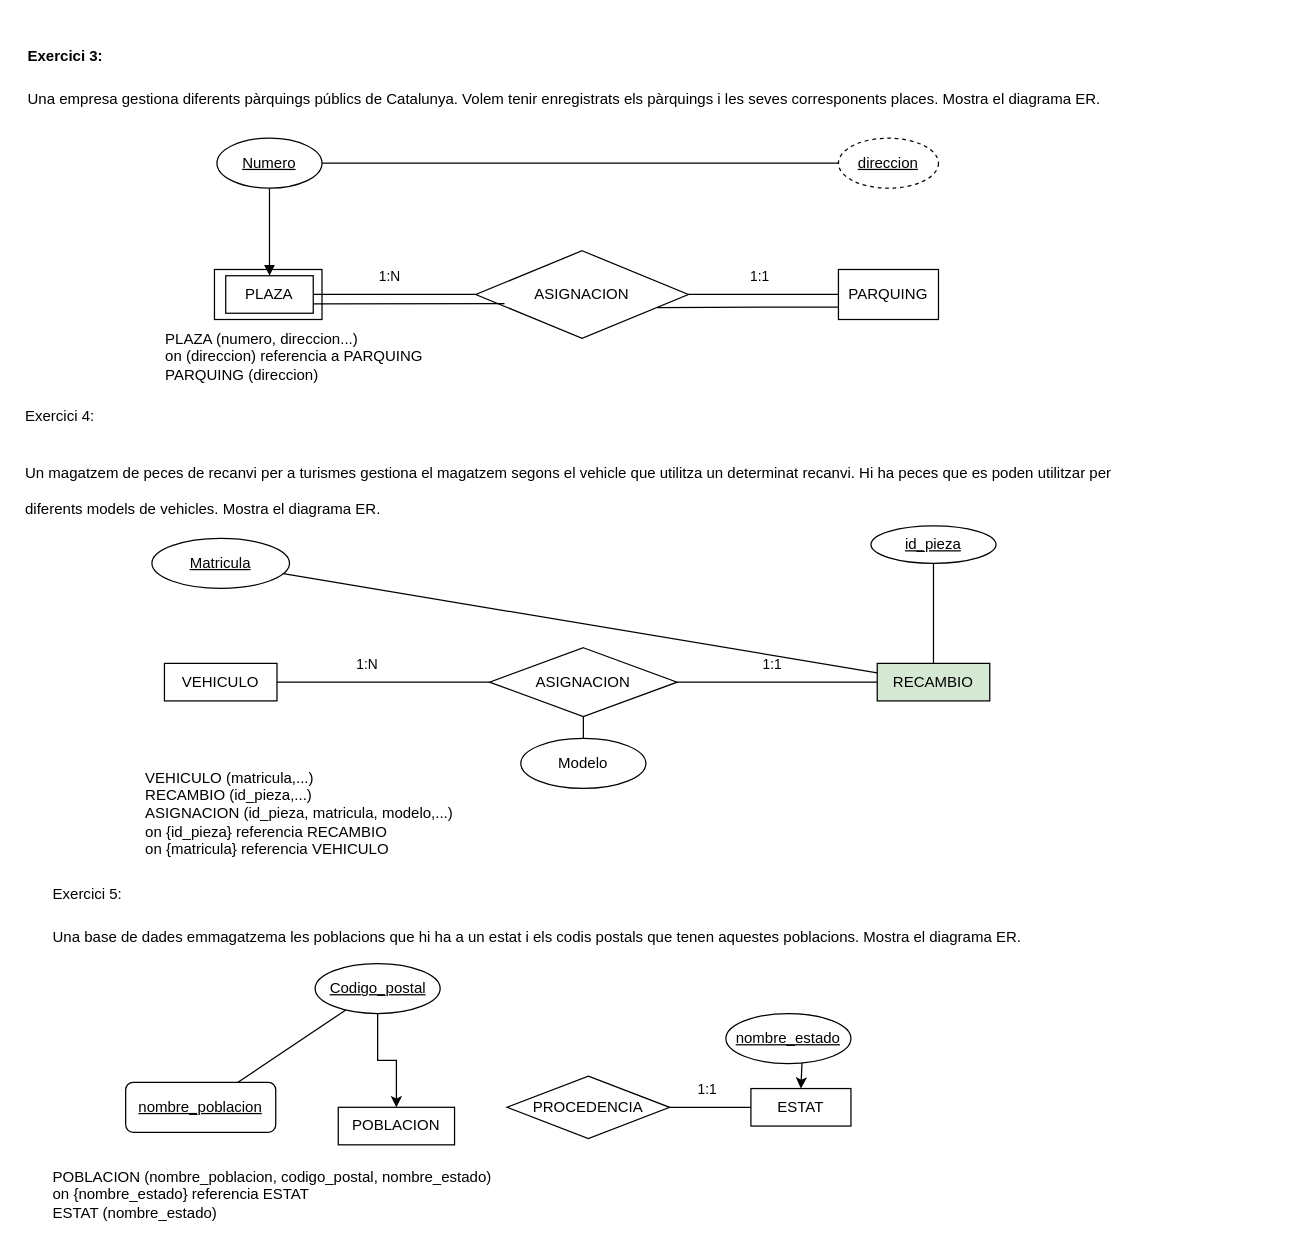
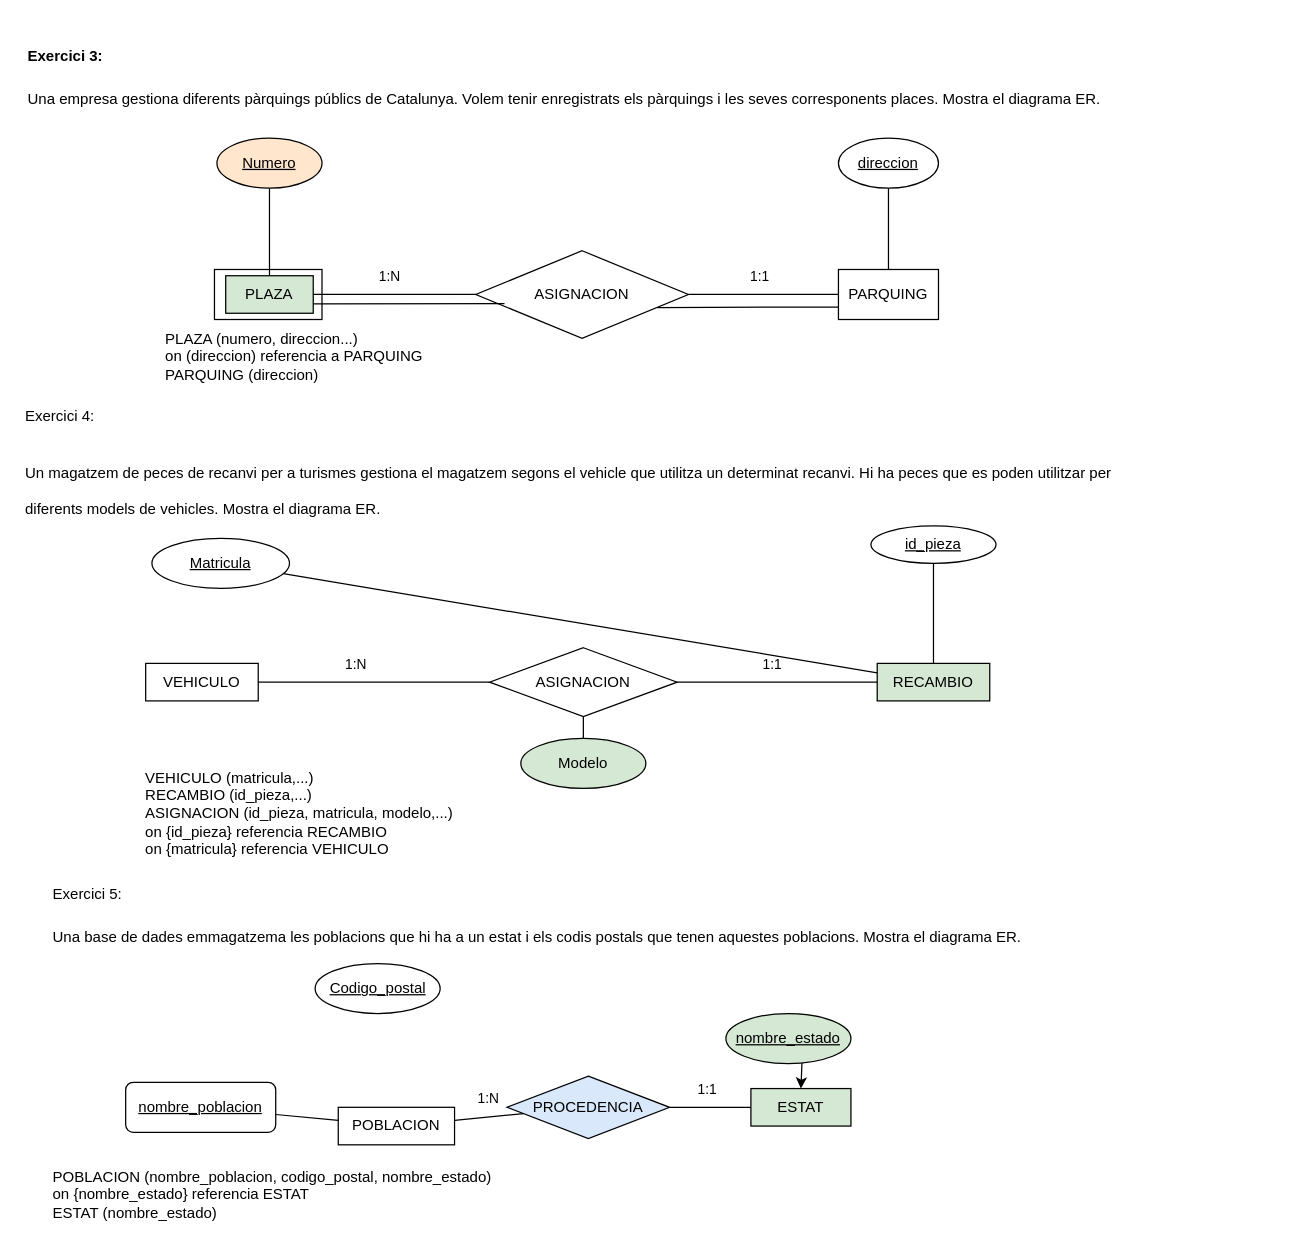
(269, 163) -> (269, 163)
(580, 163) -> (888, 228)
(888, 163) -> (888, 163)
(269, 264) -> (269, 269)
(269, 294) -> (269, 294)
(221, 682) -> (202, 682)
(583, 763) -> (583, 763)
(788, 1038) -> (788, 1038)
(291, 1046) -> (307, 1117)
(383, 1060) -> none
(588, 1107) -> (588, 1107)
(801, 1107) -> (801, 1107)
none -> (488, 1117)
